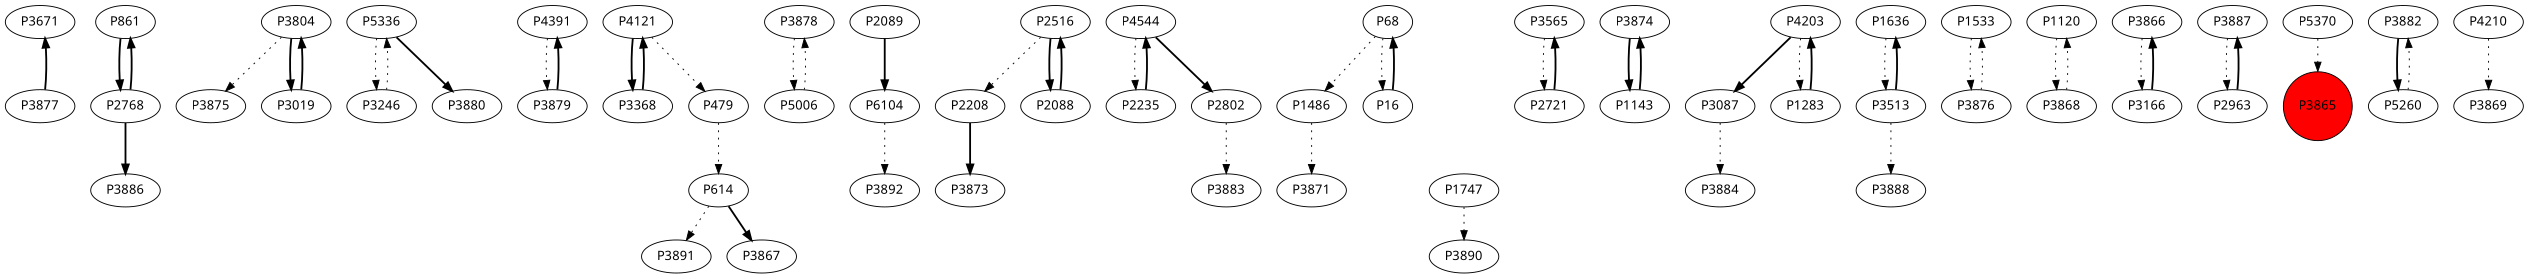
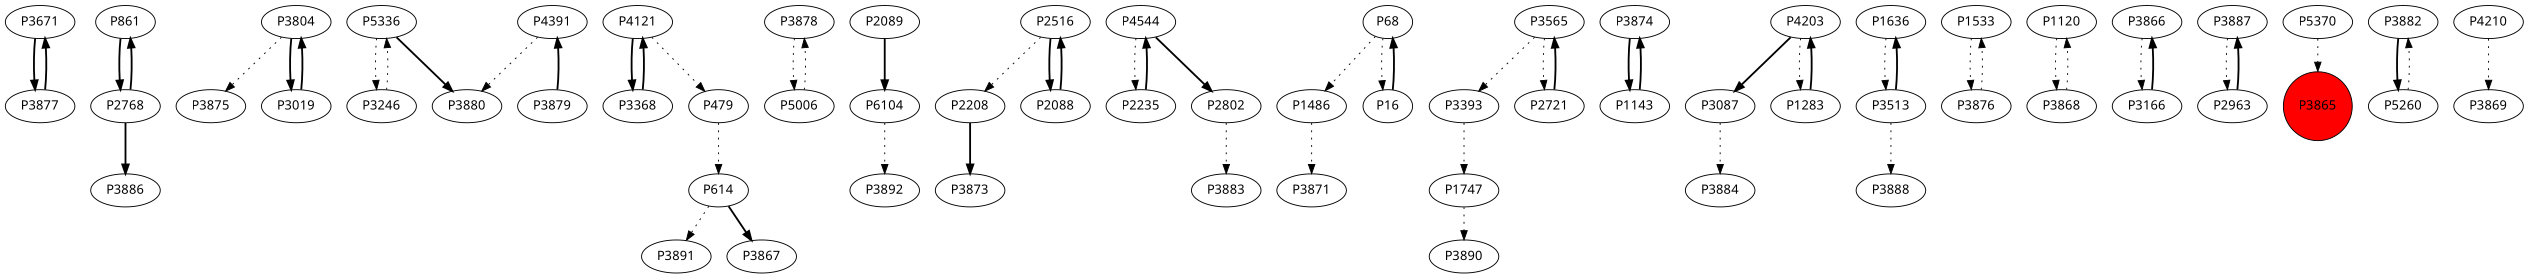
none -> (34, 59)
(546, 59) -> (513, 61)
none -> (1464, 106)
